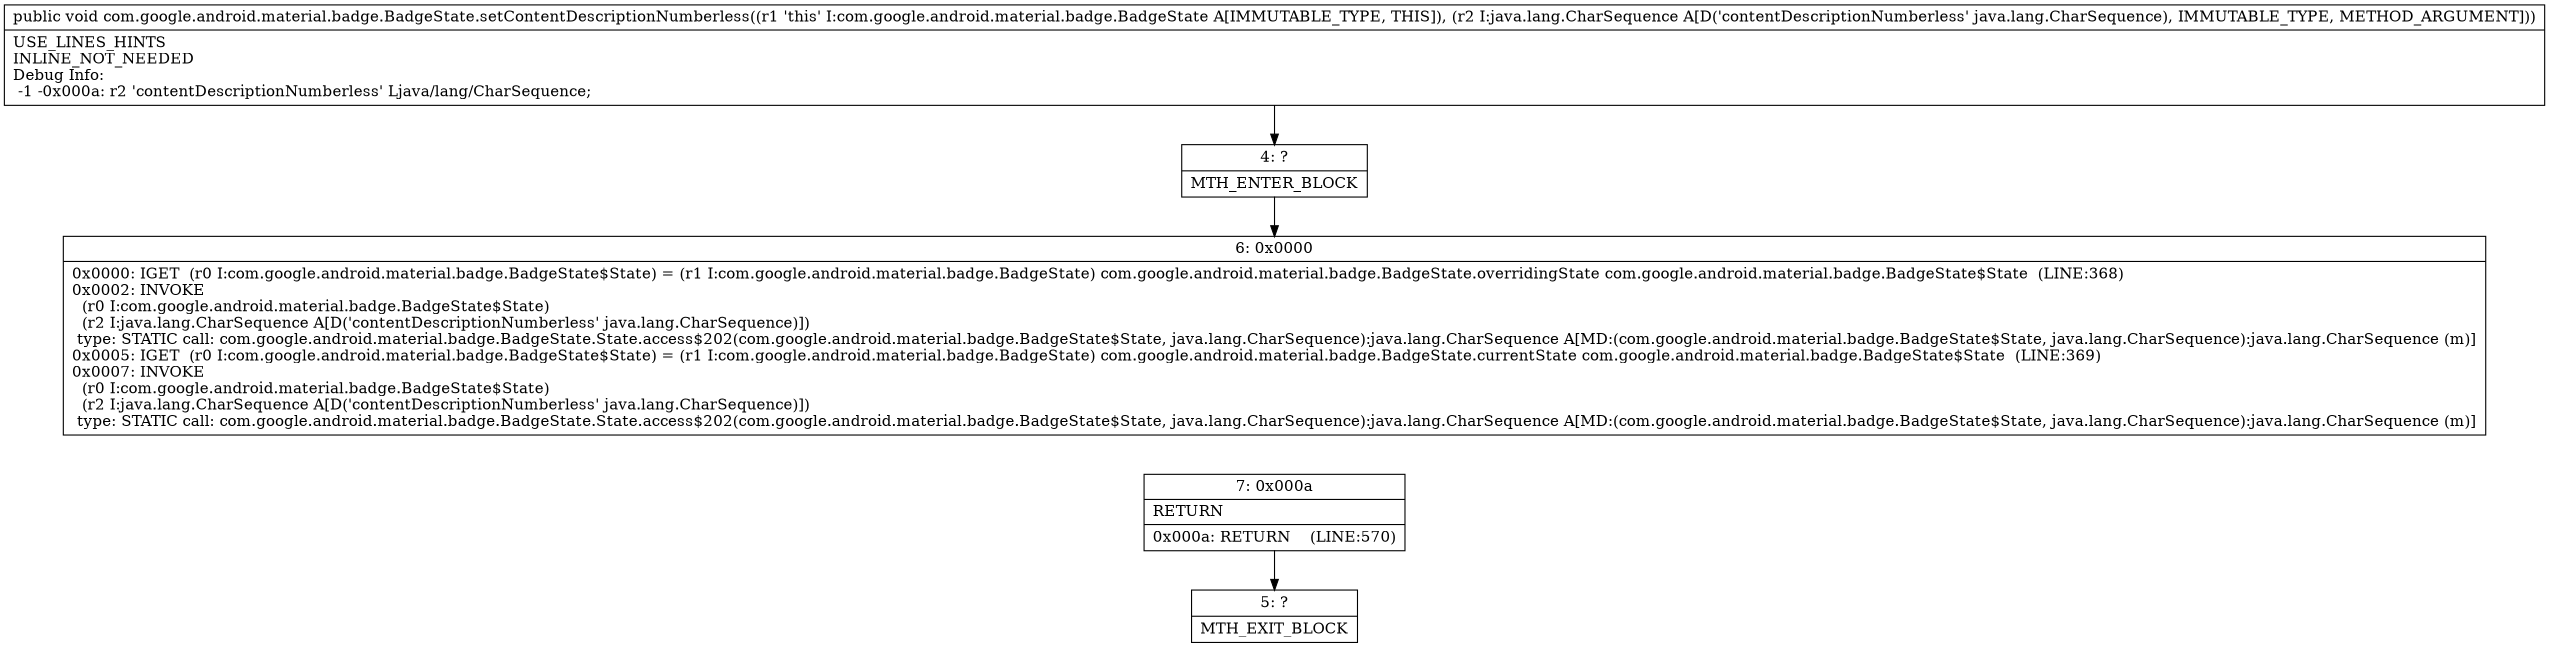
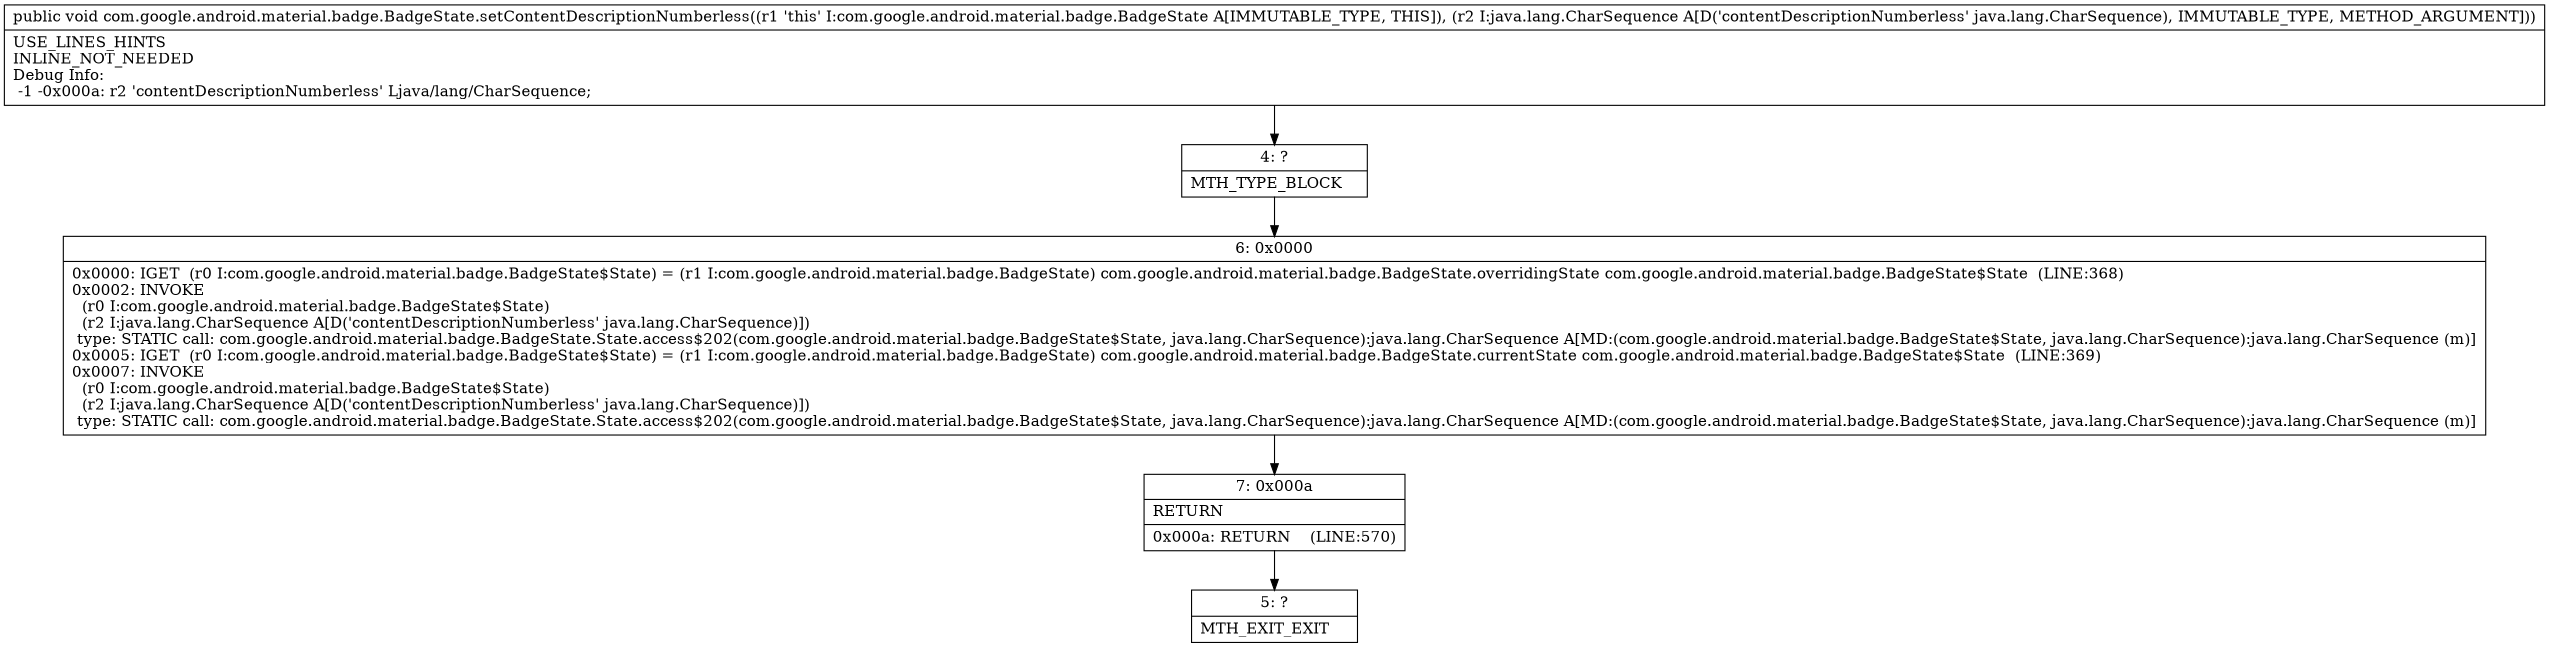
(1275, 183) -> (1266, 183)
none -> (1275, 449)
(1275, 629) -> (1265, 629)
